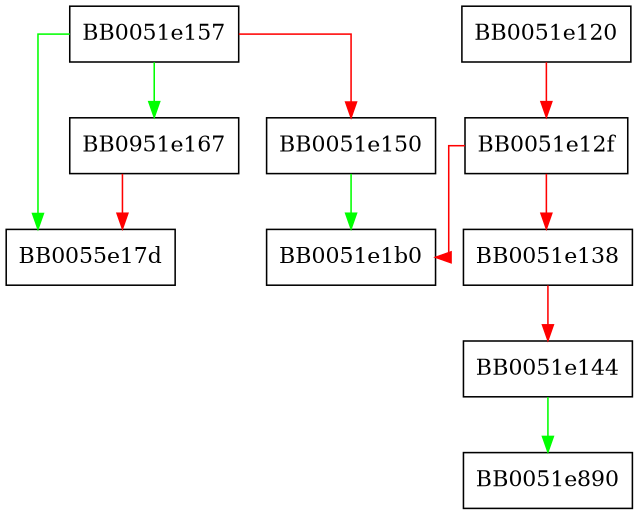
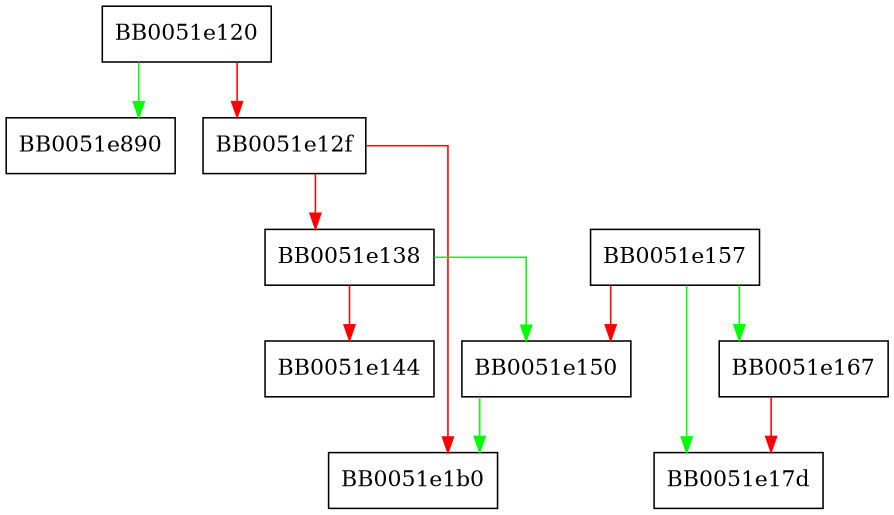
(154, 146) -> (804, 369)
(91, 257) -> (739, 480)
none -> (514, 257)
(548, 417) -> (139, 82)
